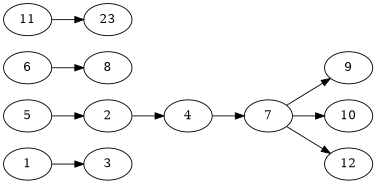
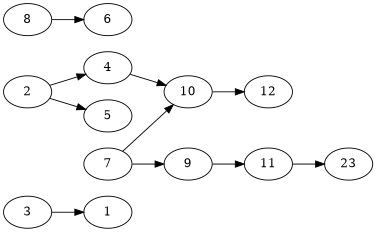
(63, 68) -> (63, 20)
(63, 116) -> (64, 103)
(224, 116) -> (144, 79)
(305, 138) -> (224, 92)
(63, 164) -> (63, 212)
none -> (224, 164)
